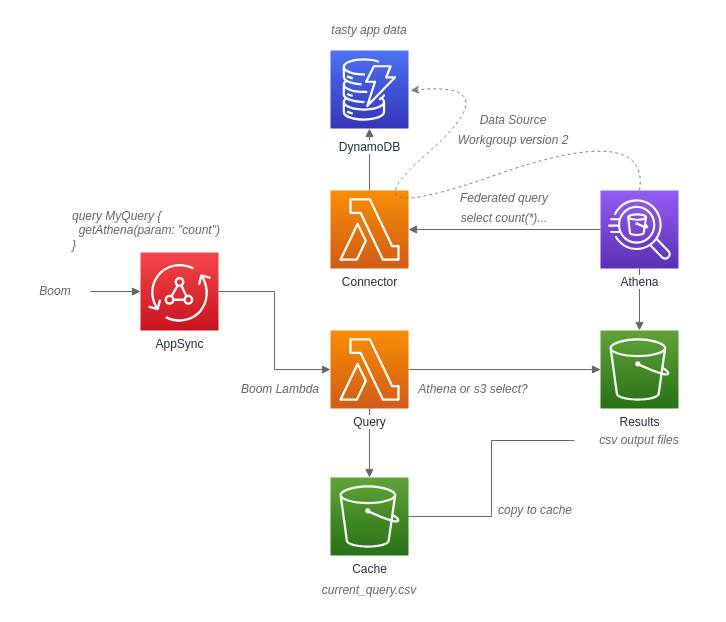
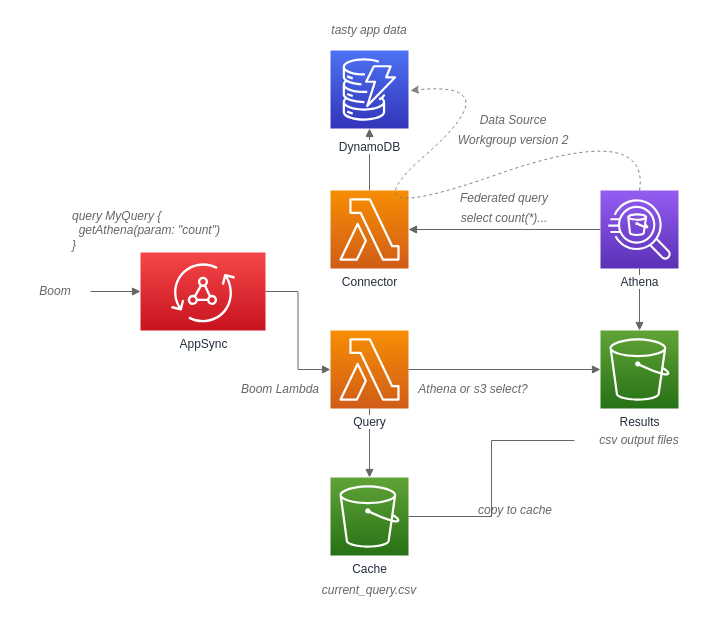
(180, 292) -> (203, 292)
(536, 511) -> (516, 511)
